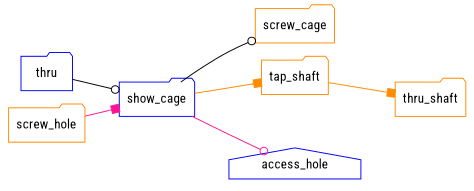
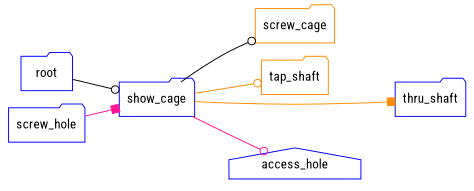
(47, 73) -> (47, 73)
(357, 87) -> (290, 104)
(224, 89) -> (224, 89)
(431, 99) -> (431, 99)
(47, 125) -> (47, 125)
